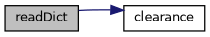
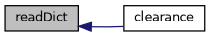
(95, 10) -> (107, 27)
